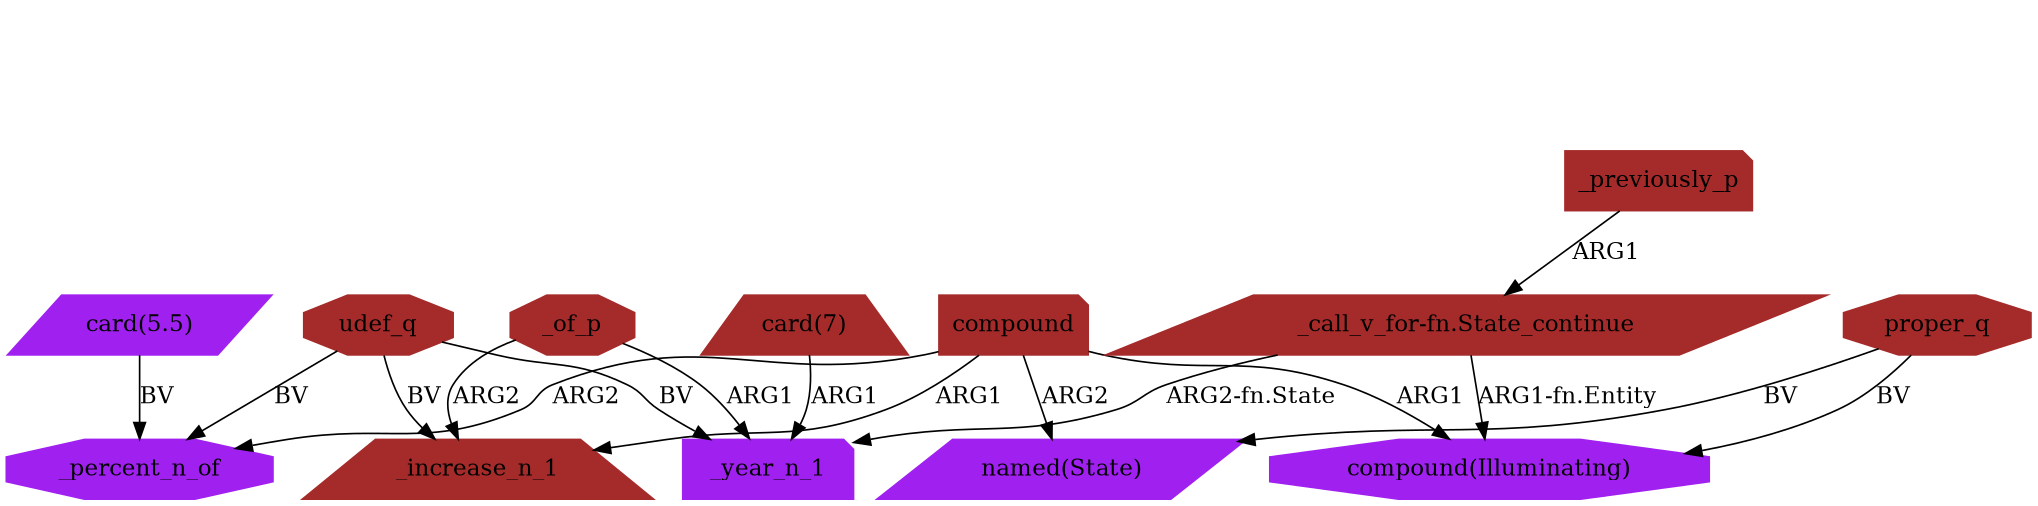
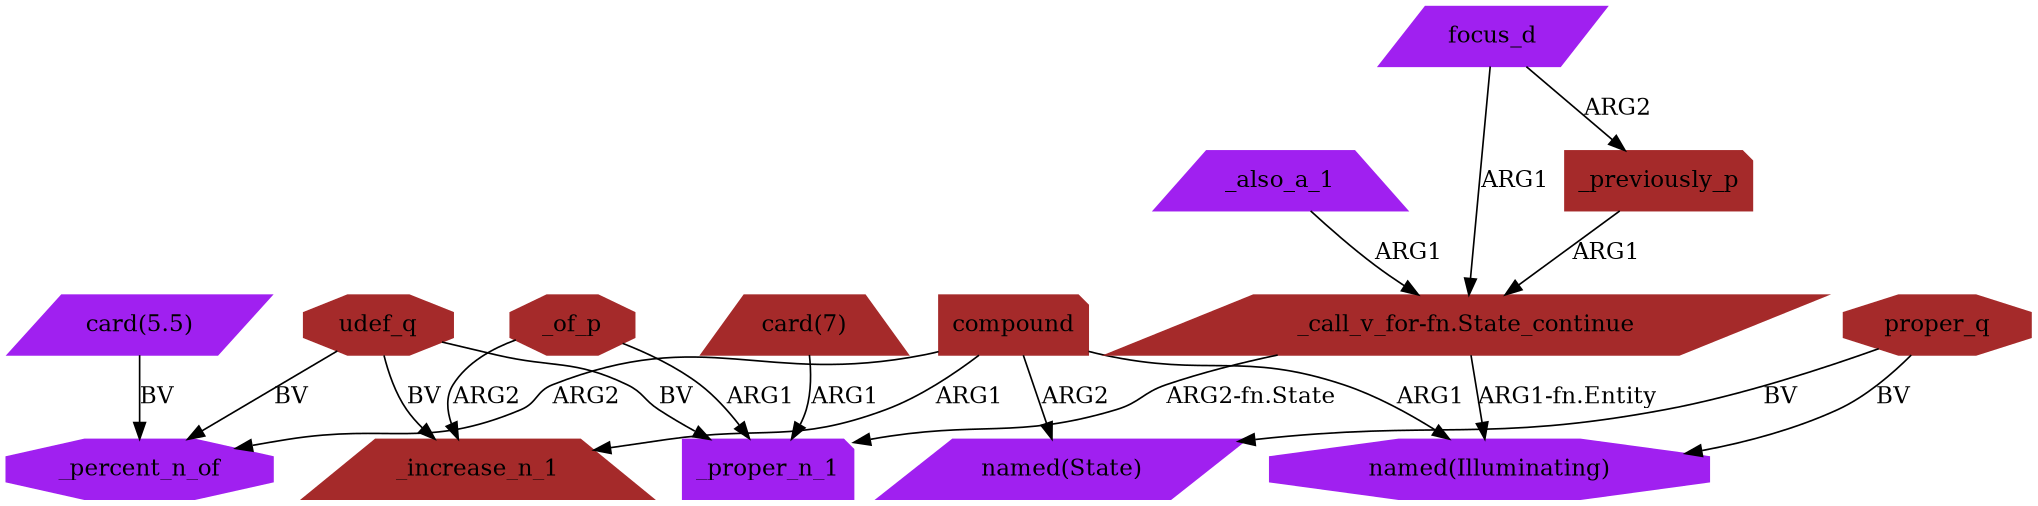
none -> (1493, 36)
none -> (1281, 181)
(768, 469) -> (768, 469)
(1490, 469) -> (1490, 469)
